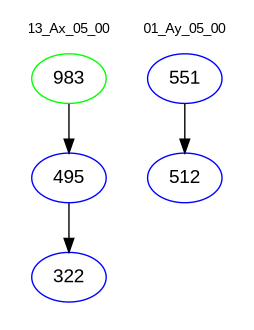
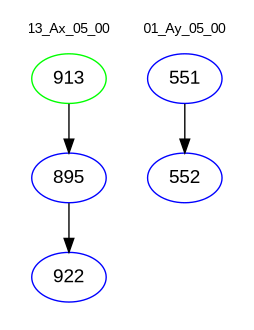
(69, 79) -> (69, 79)
(69, 178) -> (69, 178)
(185, 178) -> (185, 178)
(69, 277) -> (69, 277)
